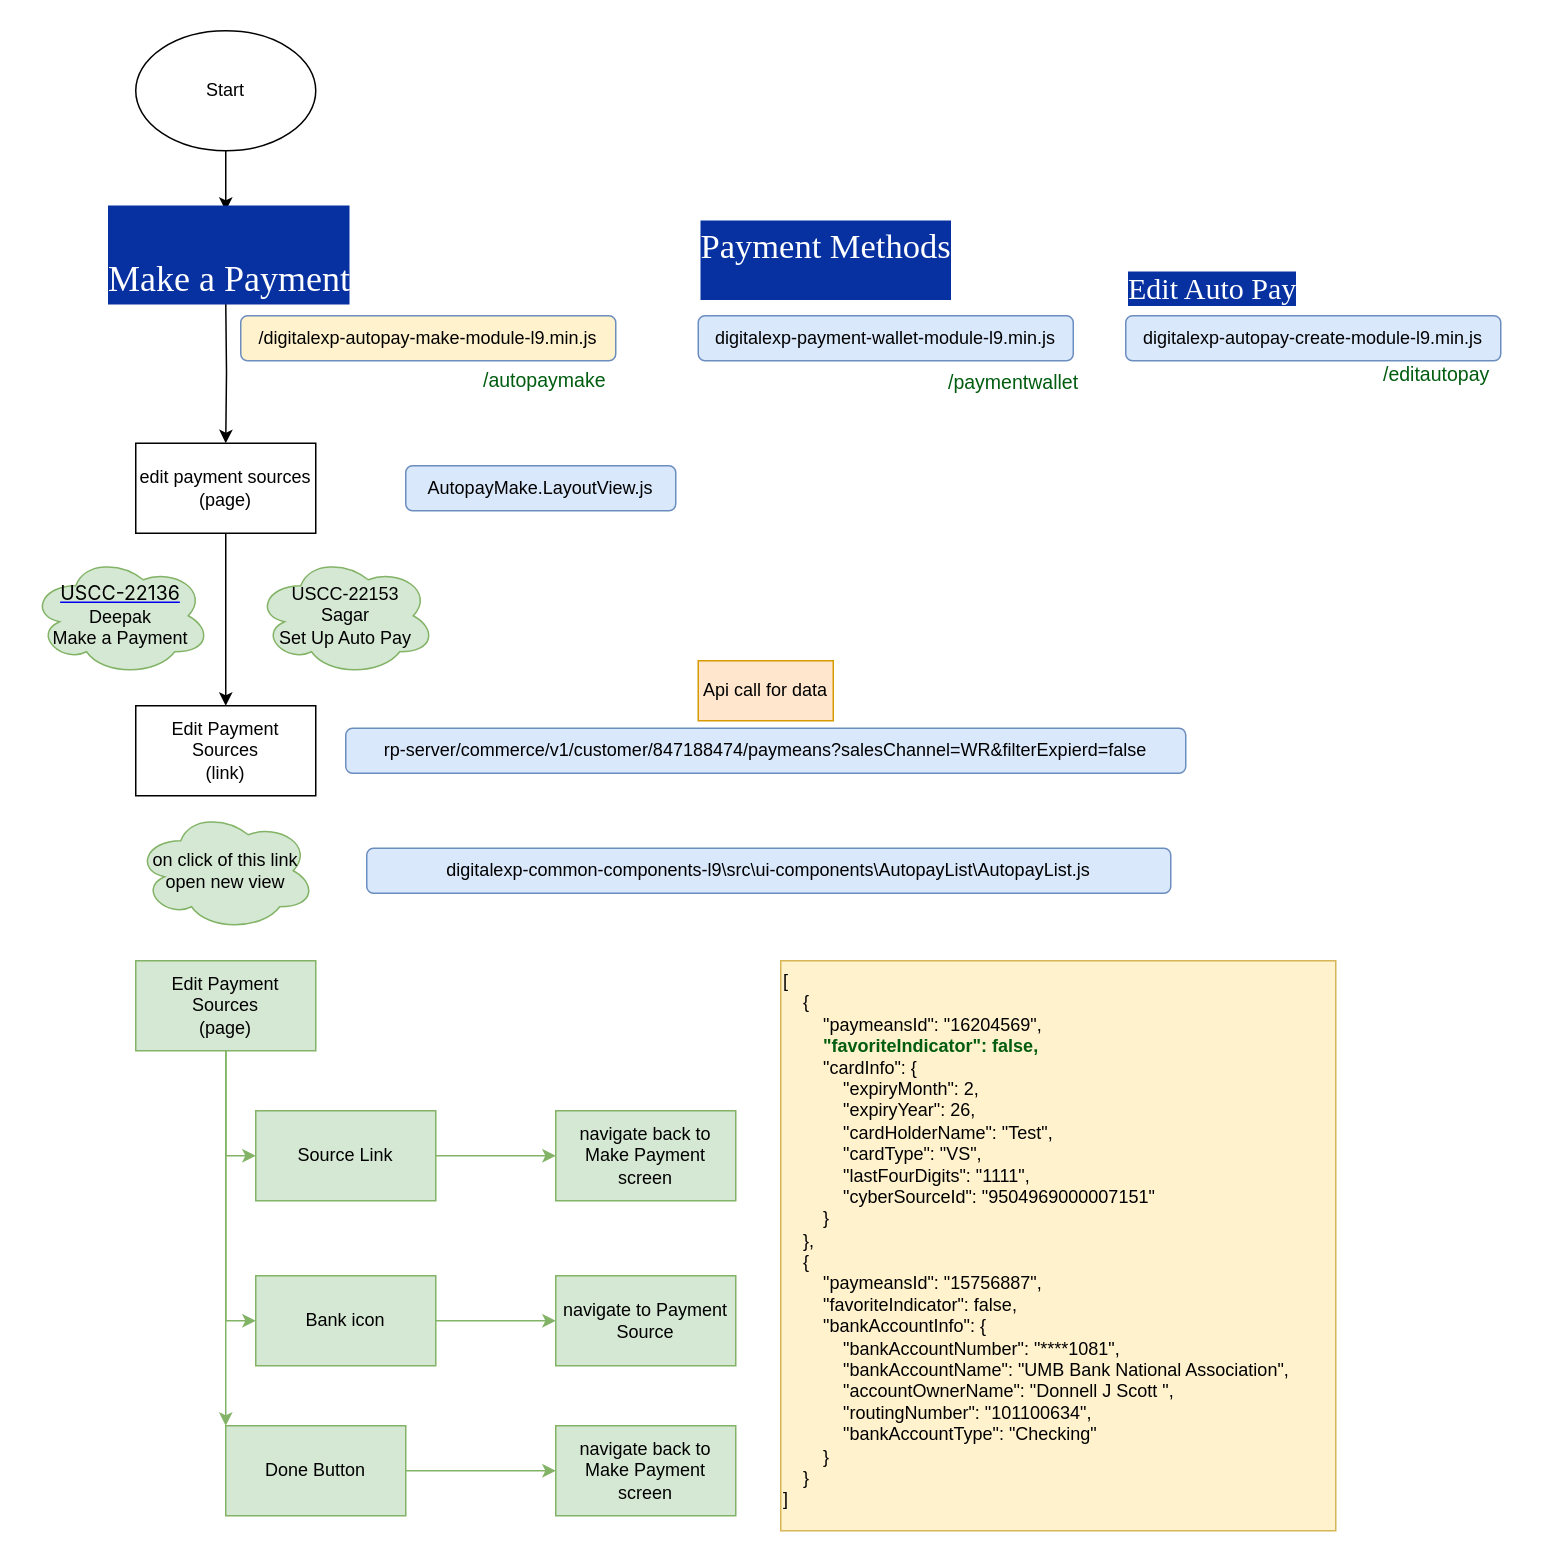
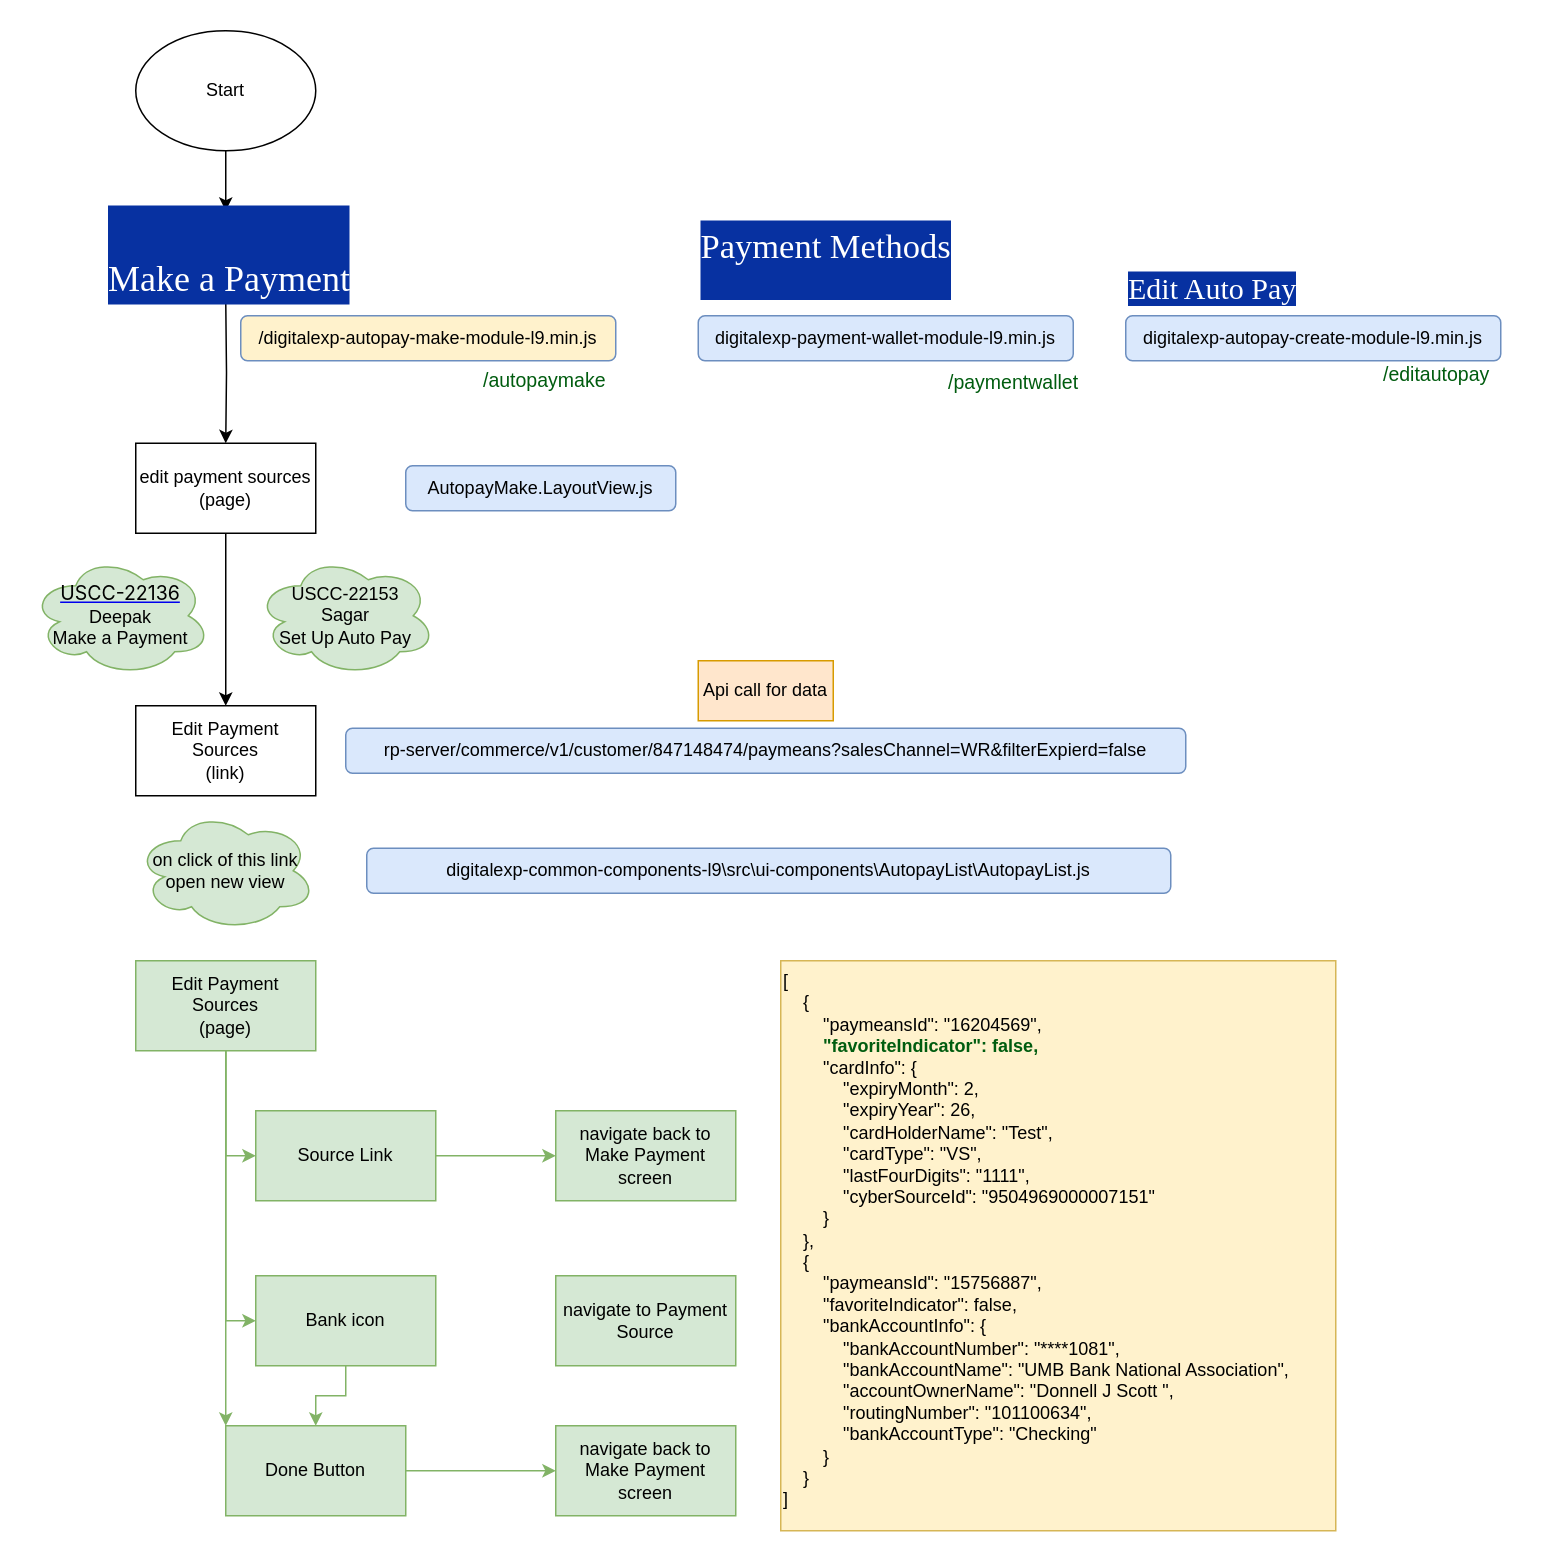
(766, 751) -> (766, 751)
(491, 1321) -> (336, 1396)
